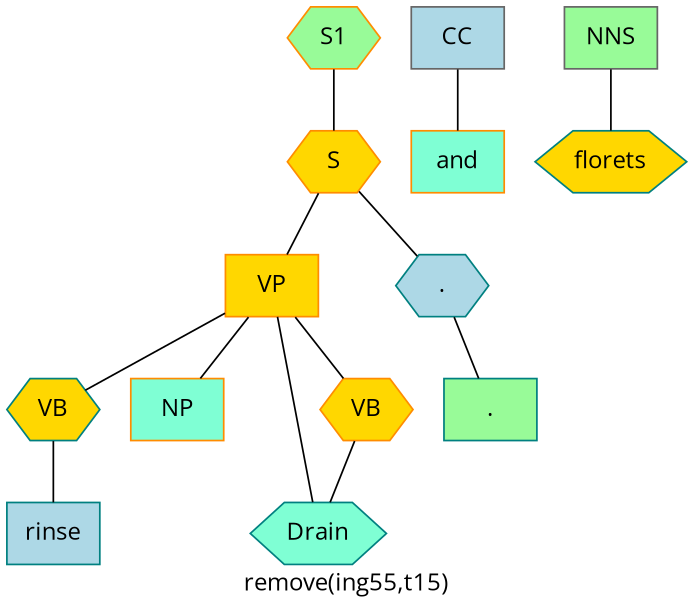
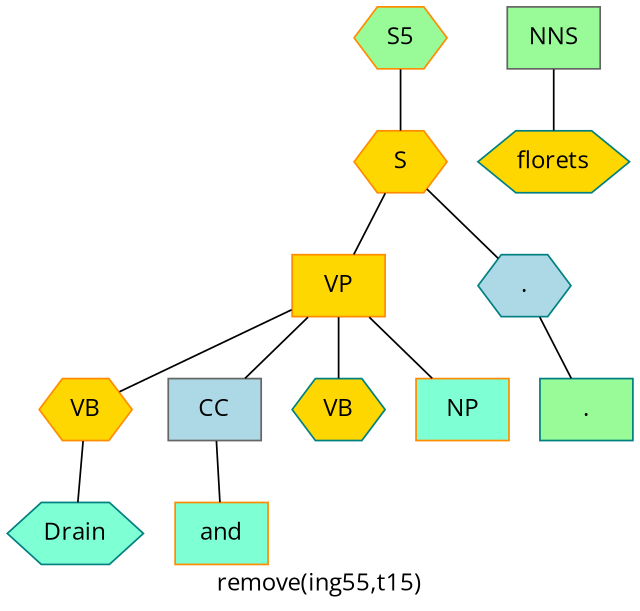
(334, 38) -> (401, 38)
(295, 410) -> (276, 348)
(53, 533) -> none
